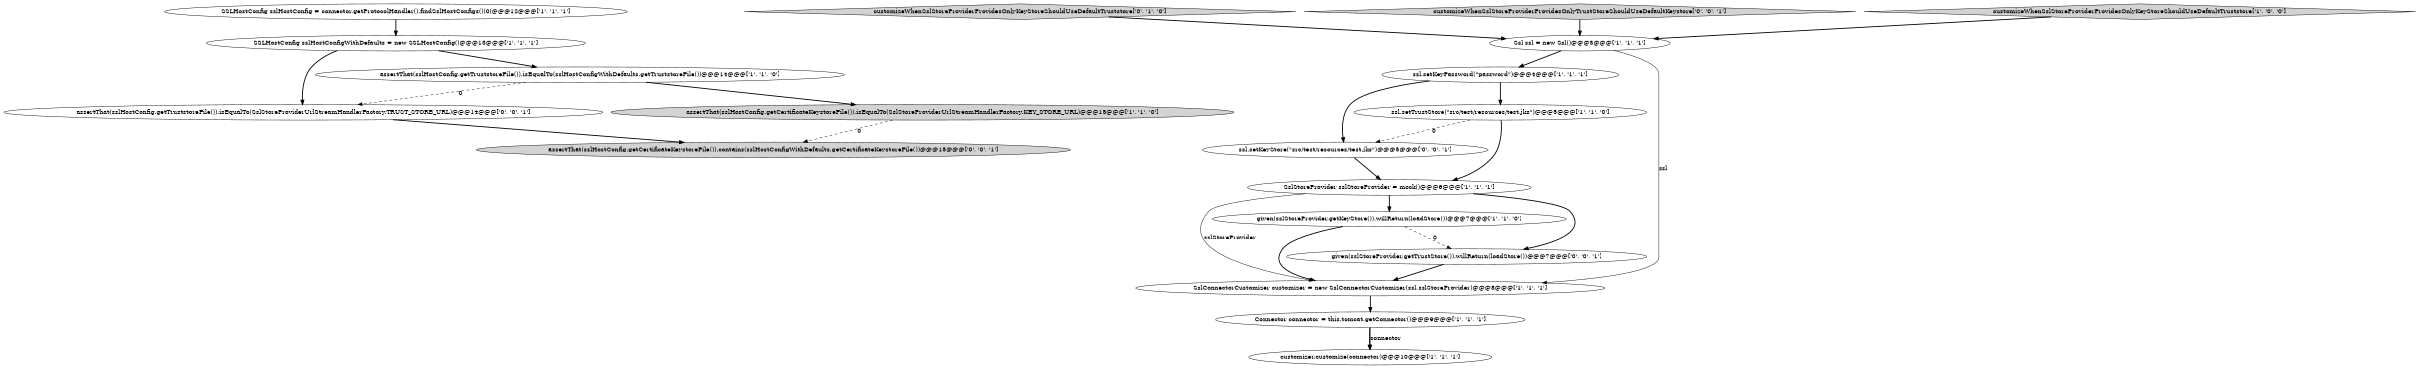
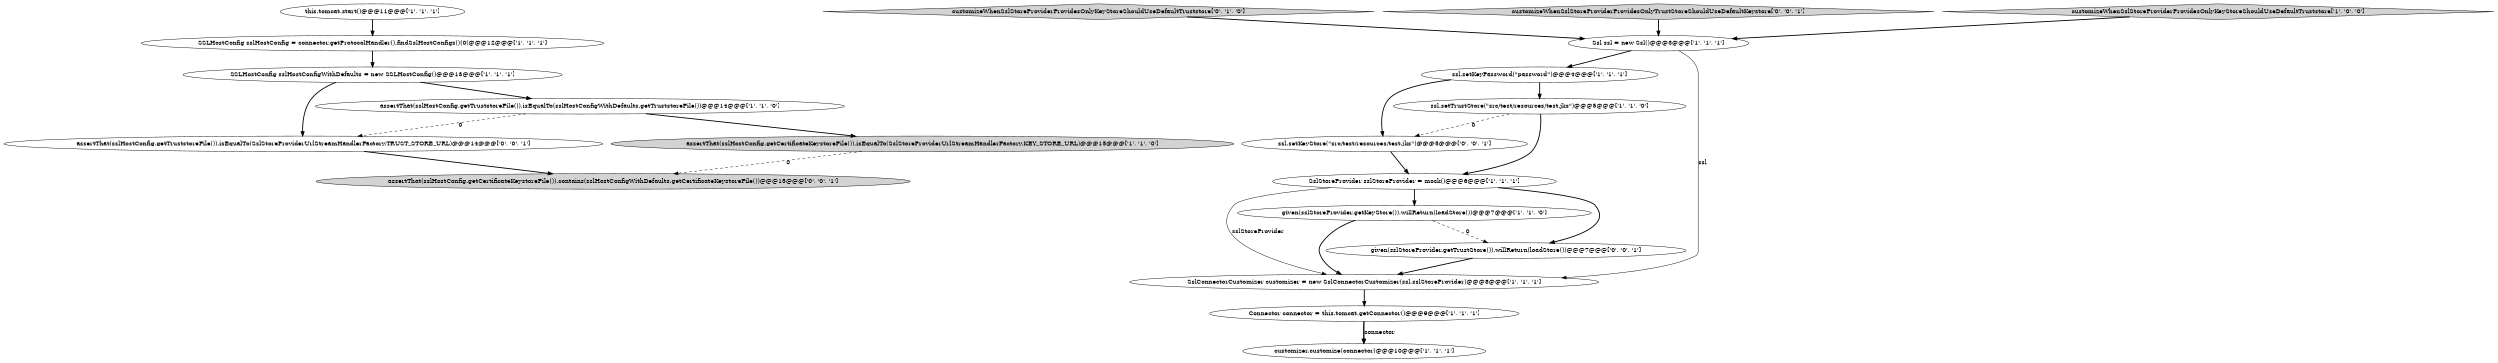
none -> (373, 12)
